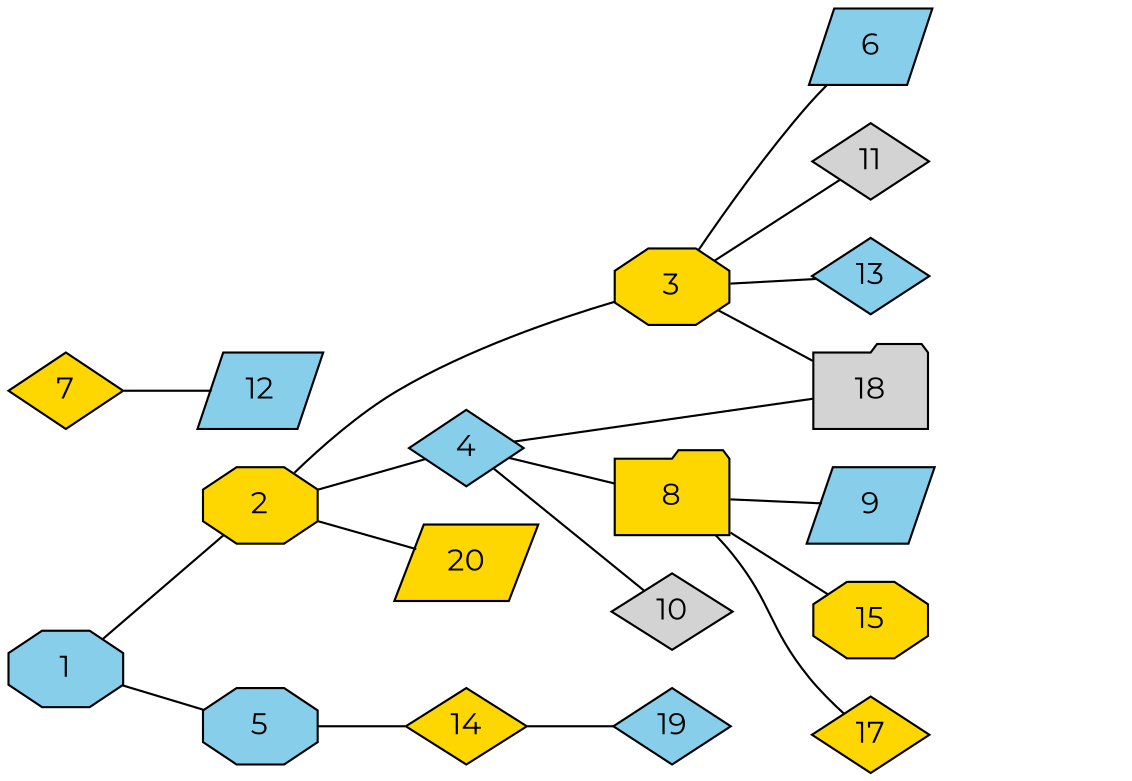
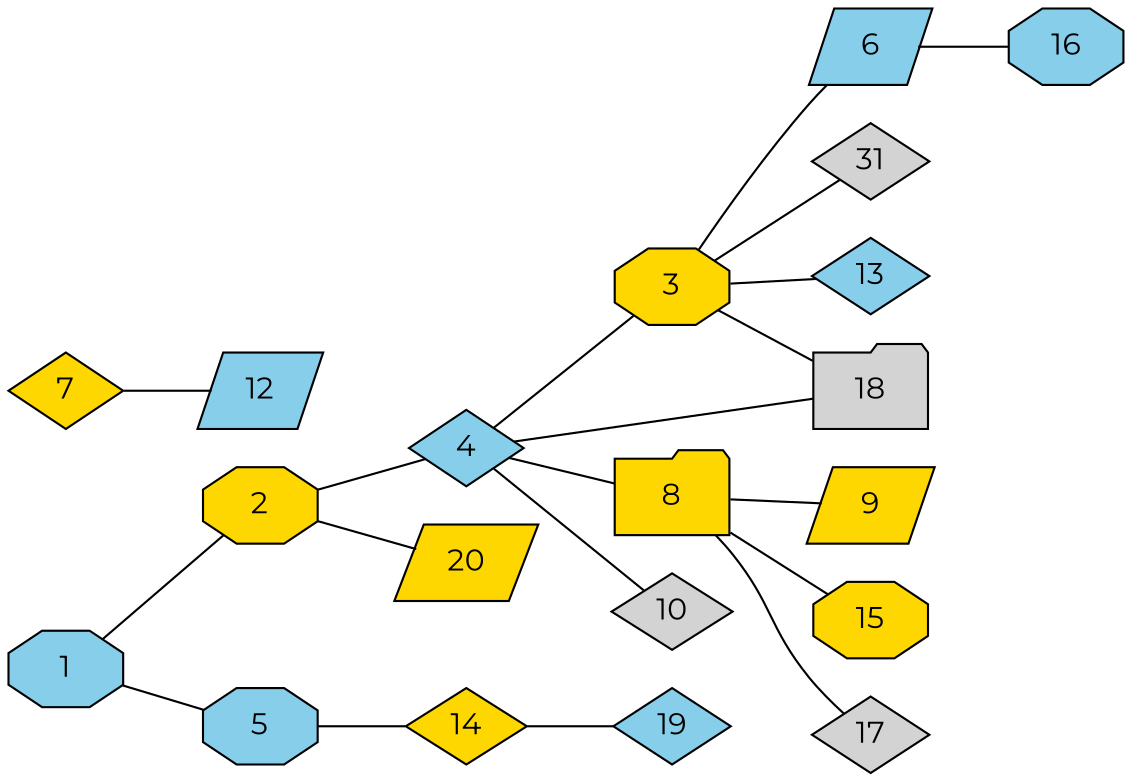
none -> (1066, 47)
(871, 161) -> (871, 161)
(443, 367) -> (564, 372)
(871, 505) -> (871, 505)
(871, 735) -> (871, 735)
